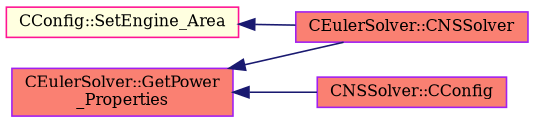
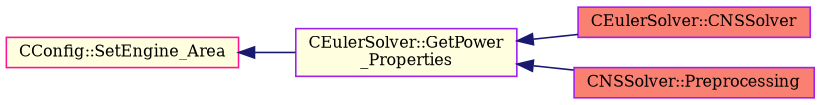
(275, 25) -> (275, 52)
(122, 92) -> (406, 52)
(412, 92) -> (694, 83)
